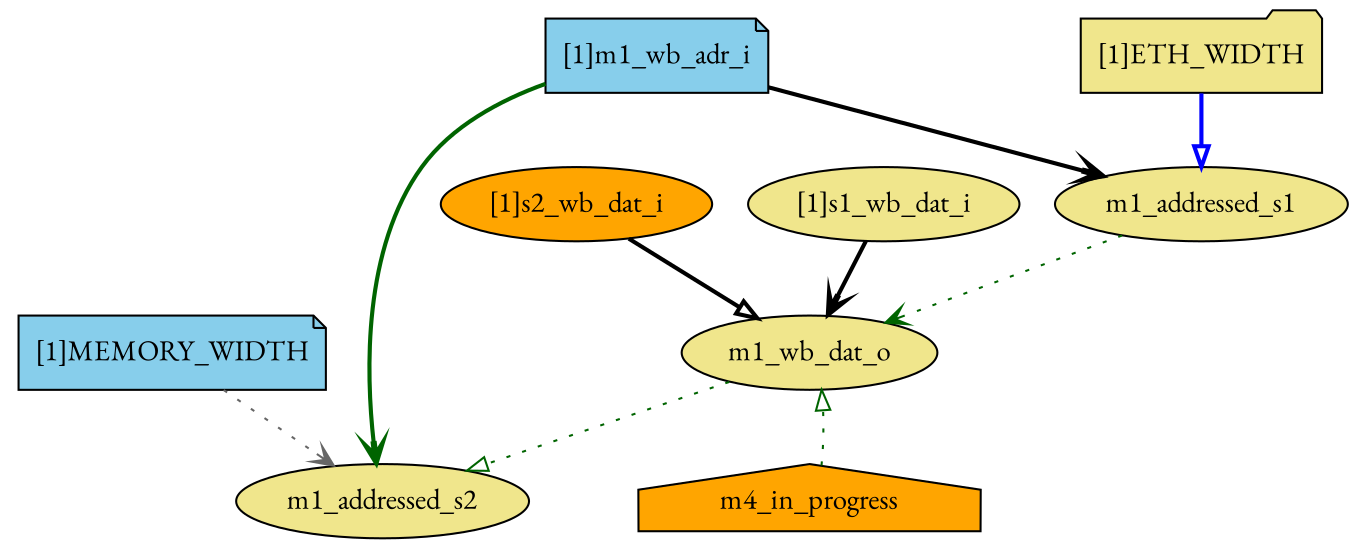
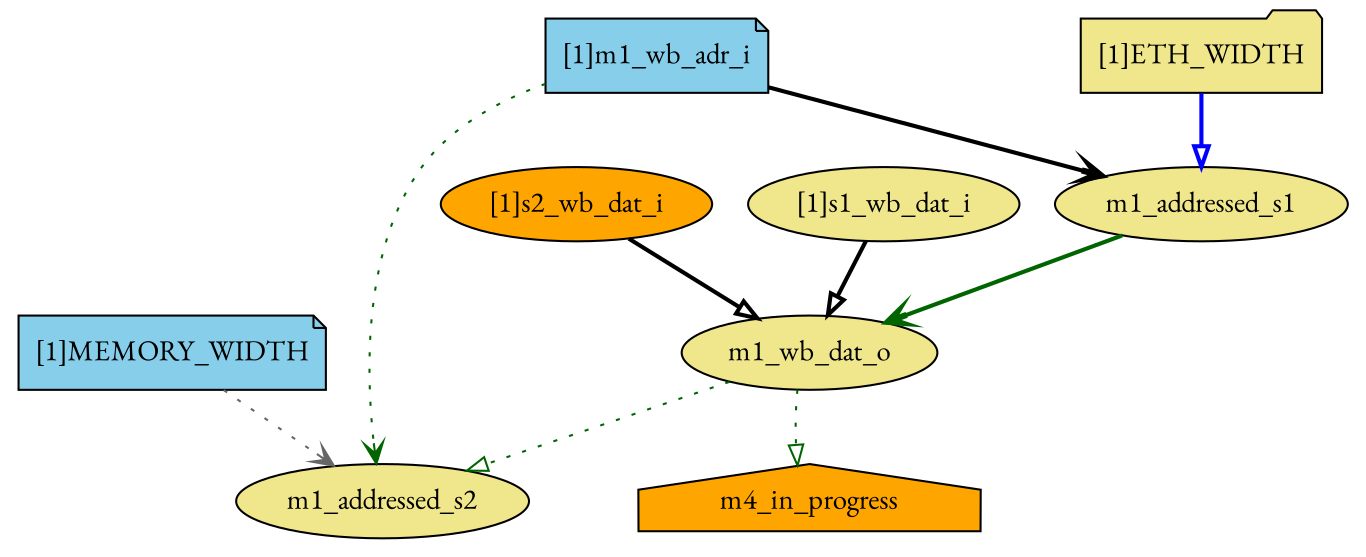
(391, 227) -> (391, 227)
(852, 269) -> (852, 269)
(1014, 275) -> (1014, 275)
(823, 438) -> (796, 417)
